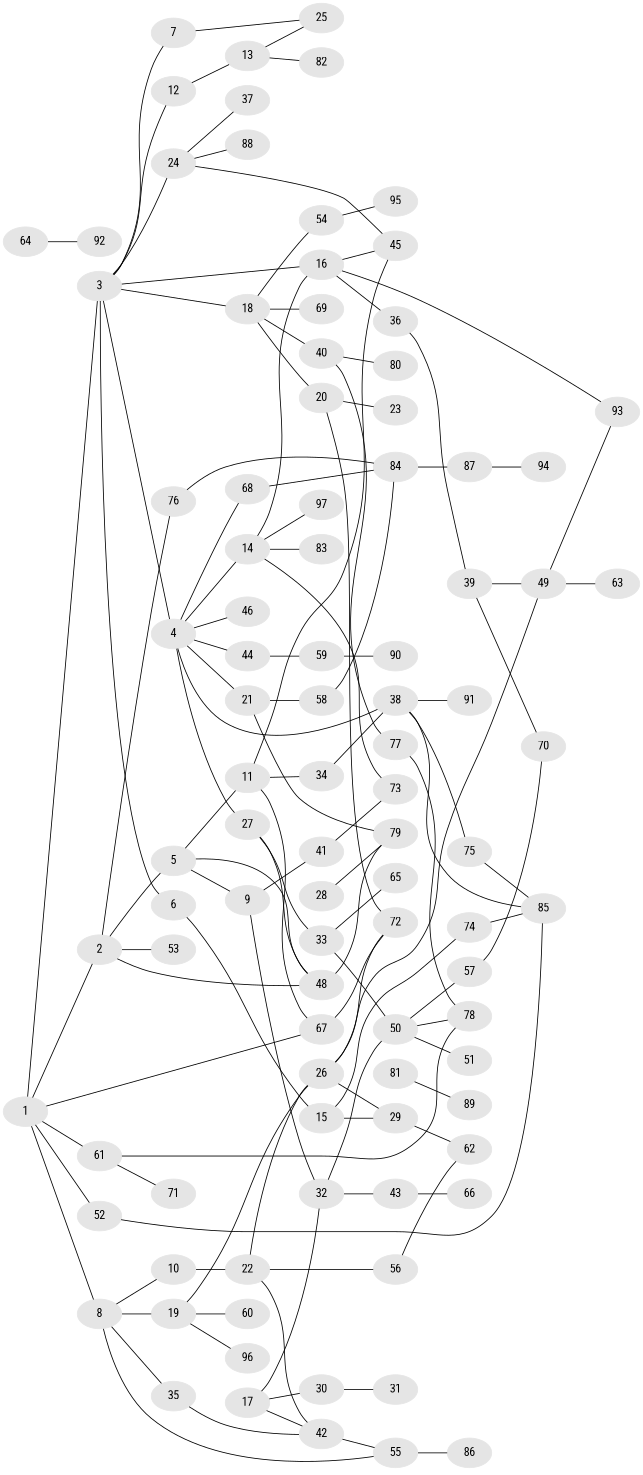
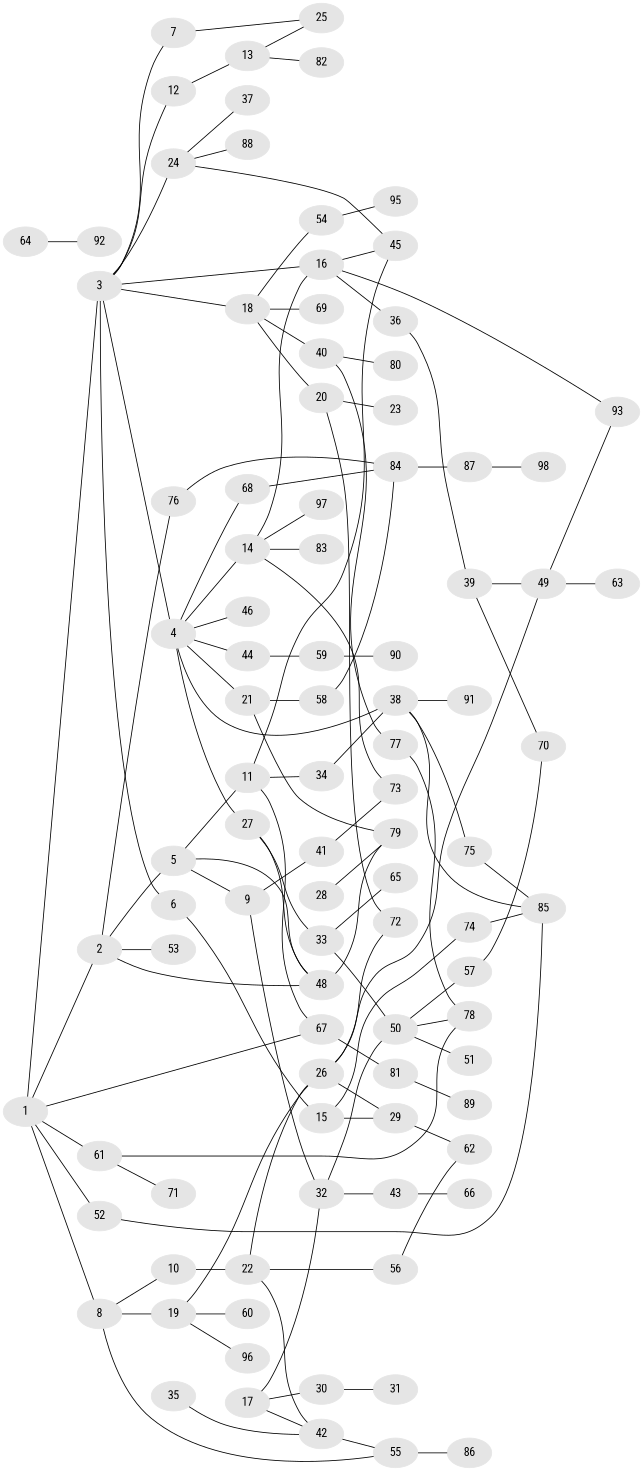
(543, 467) -> (543, 467)
(355, 988) -> (363, 1054)
(137, 1355) -> none
